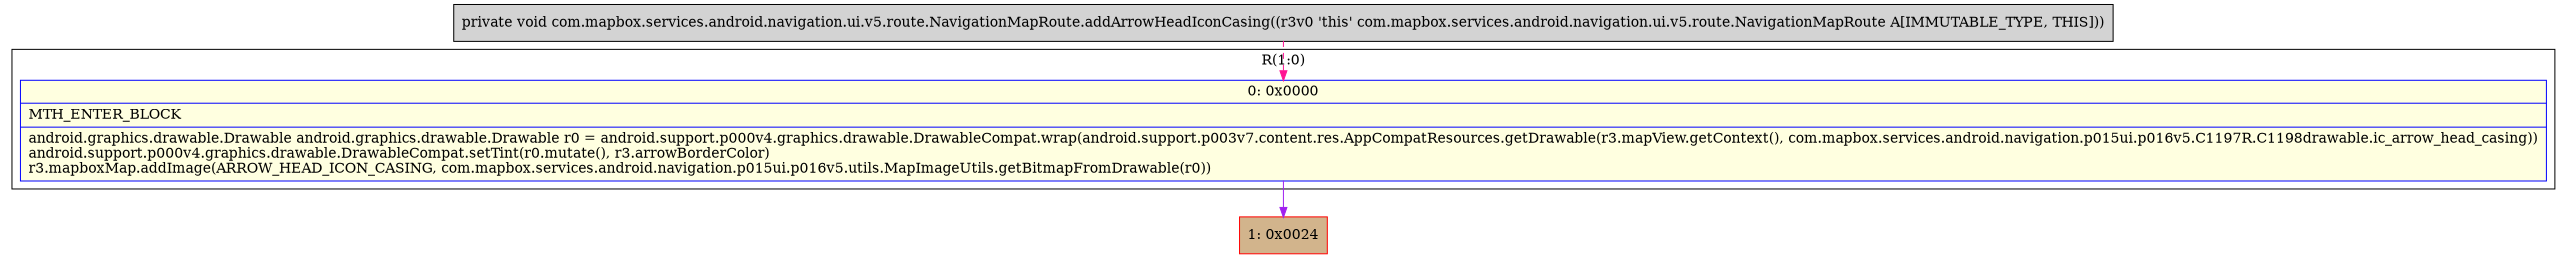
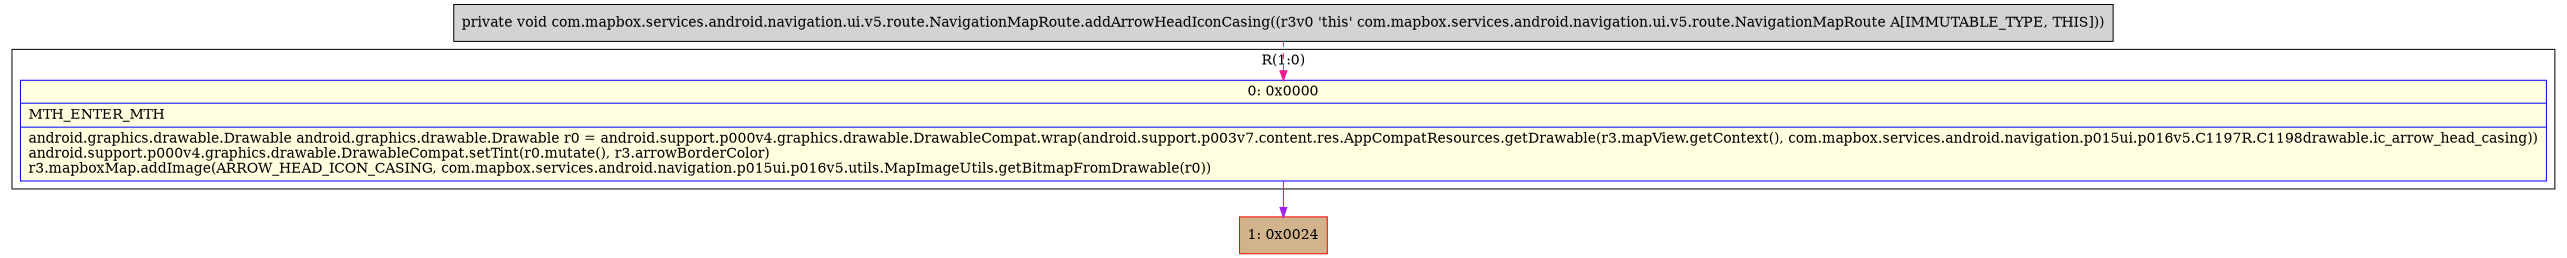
(105, 115) -> (97, 115)
